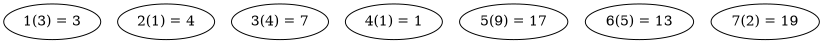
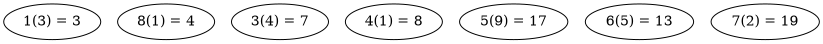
(166, 22) -> (166, 22)
(394, 22) -> (394, 22)
